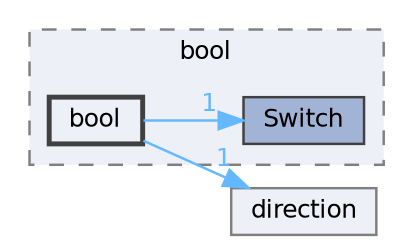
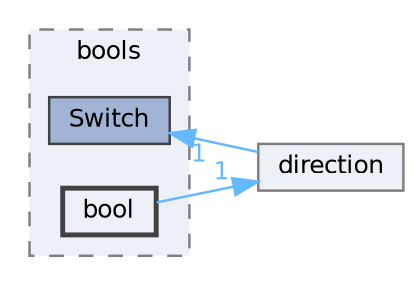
(207, 53) -> (109, 53)
(181, 121) -> (226, 145)
